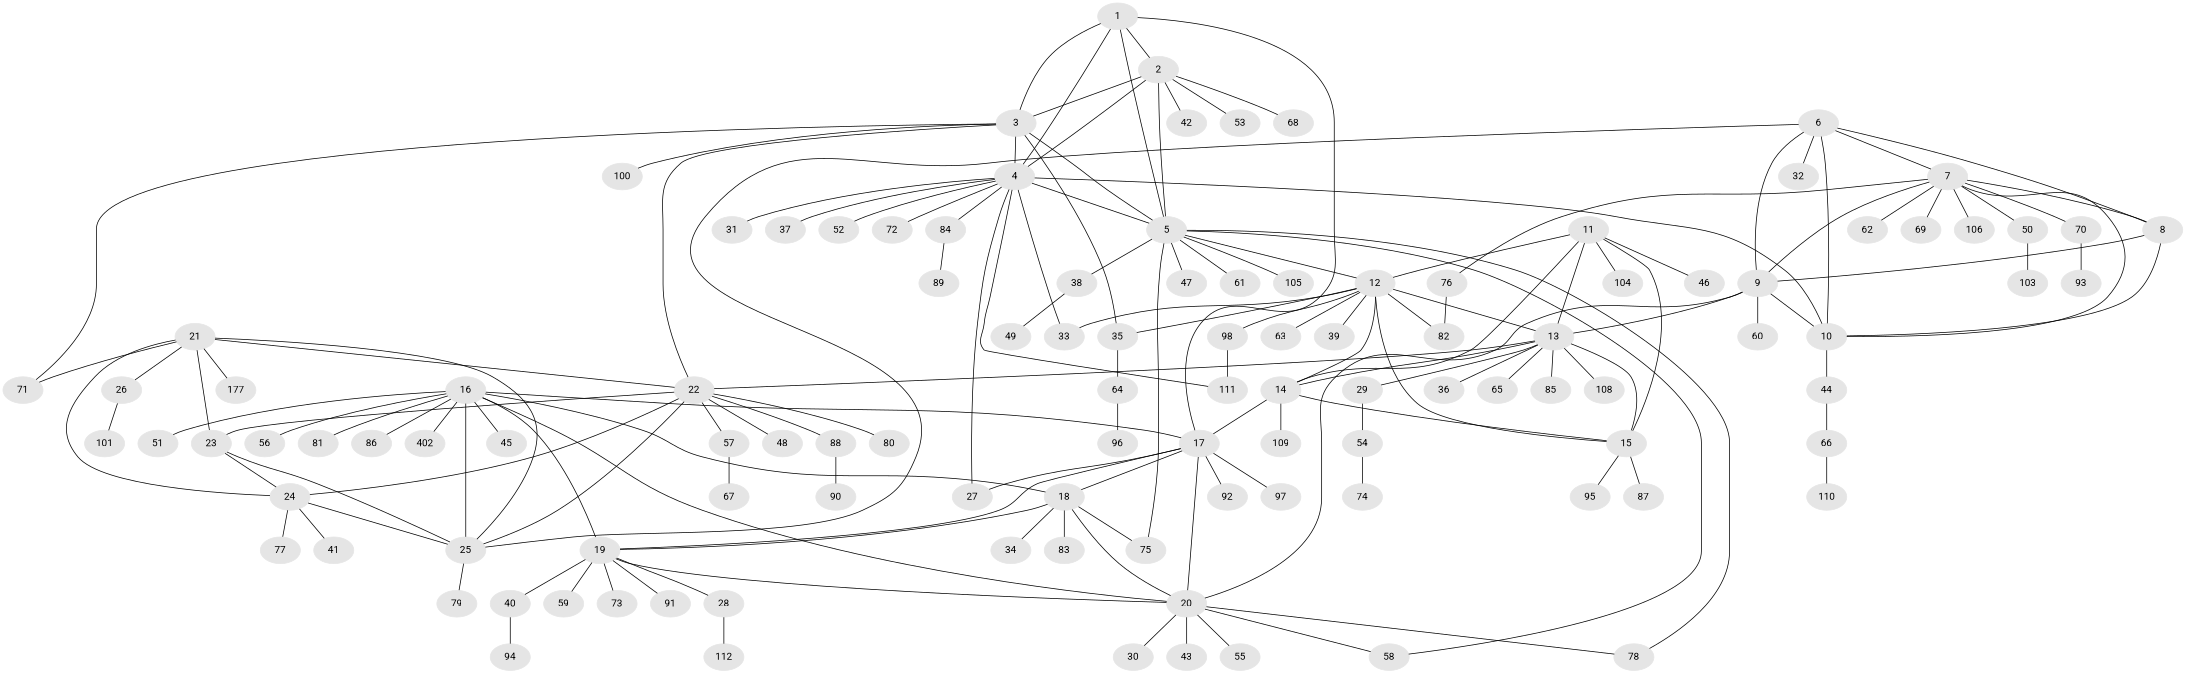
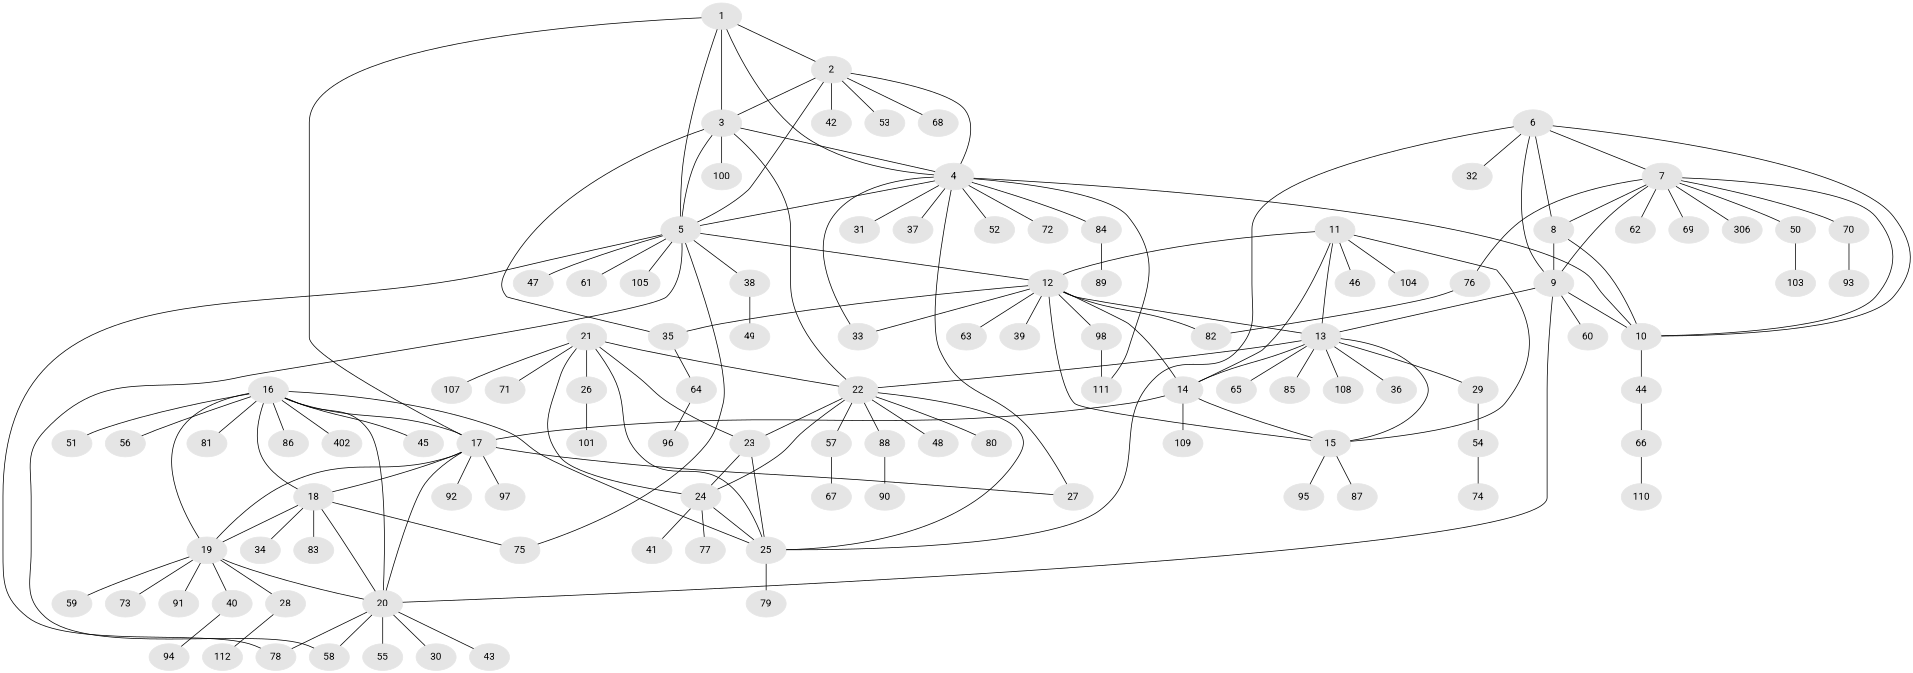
(452, 146) -> none
(1974, 230) -> (1742, 230)
(236, 390) -> (452, 390)
